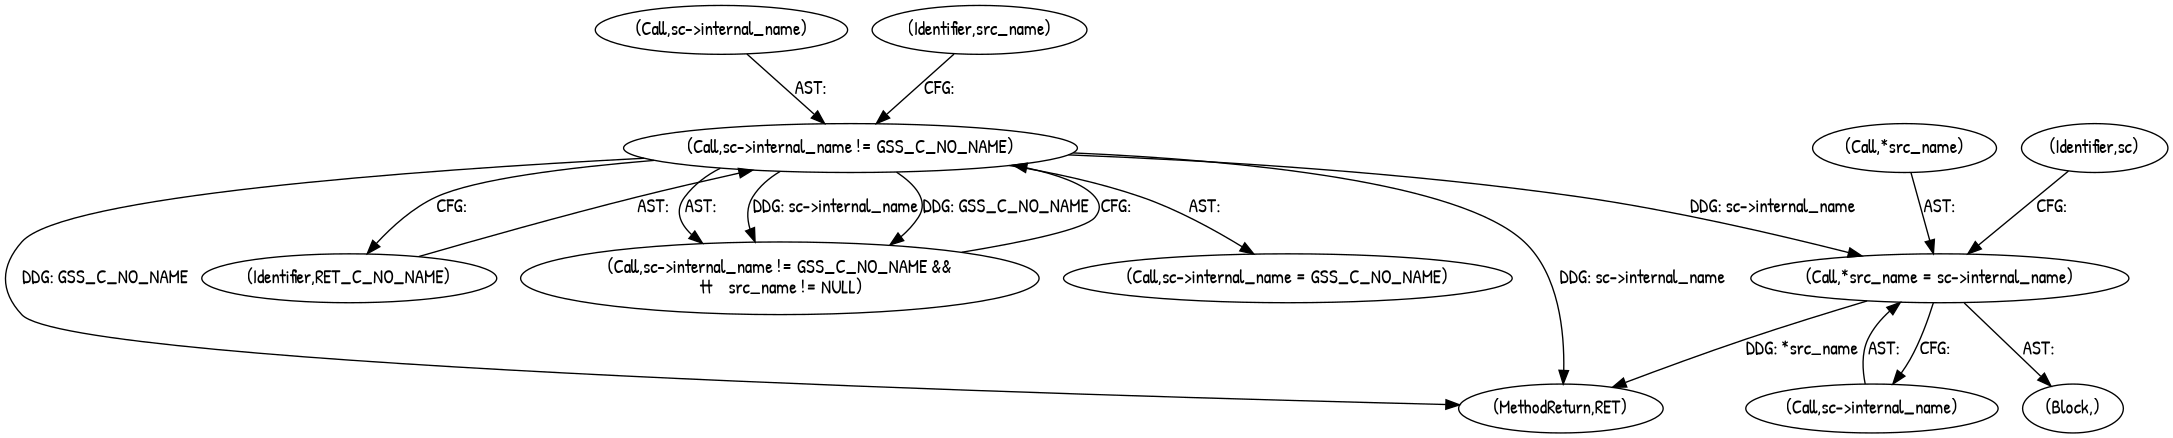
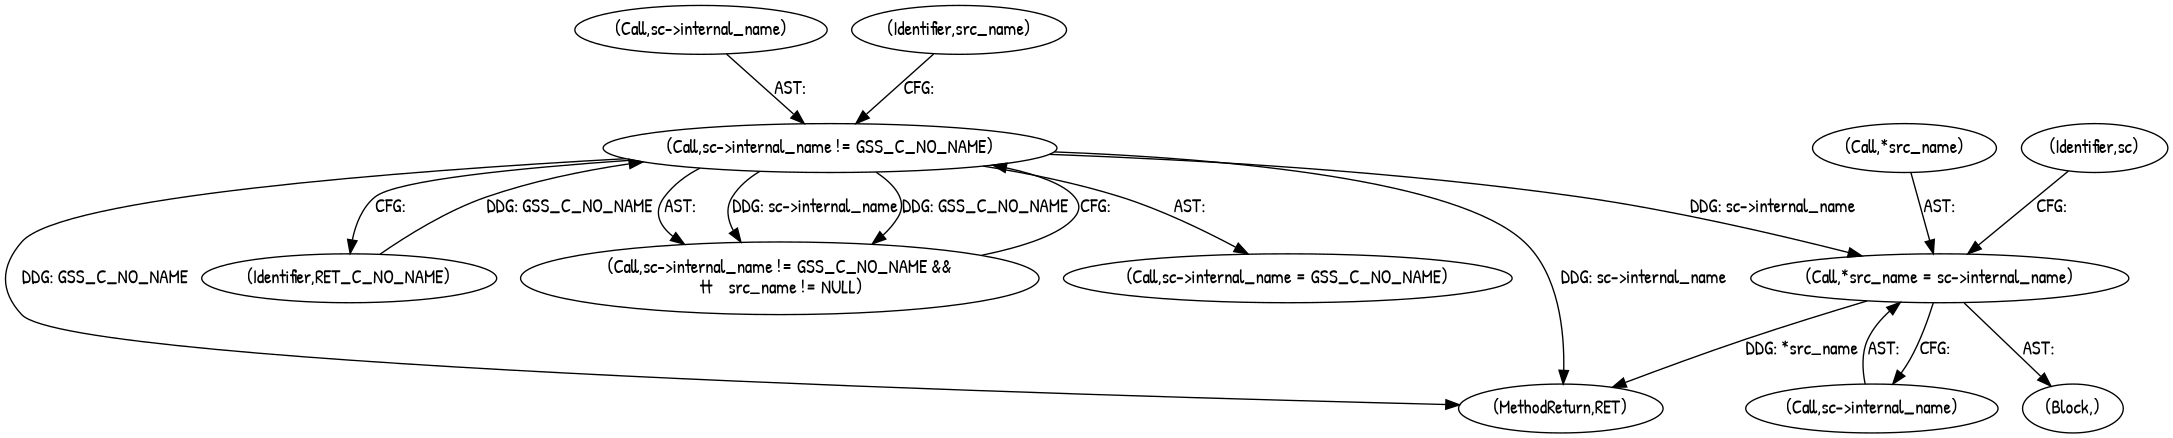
(656, 207) -> (570, 207)
